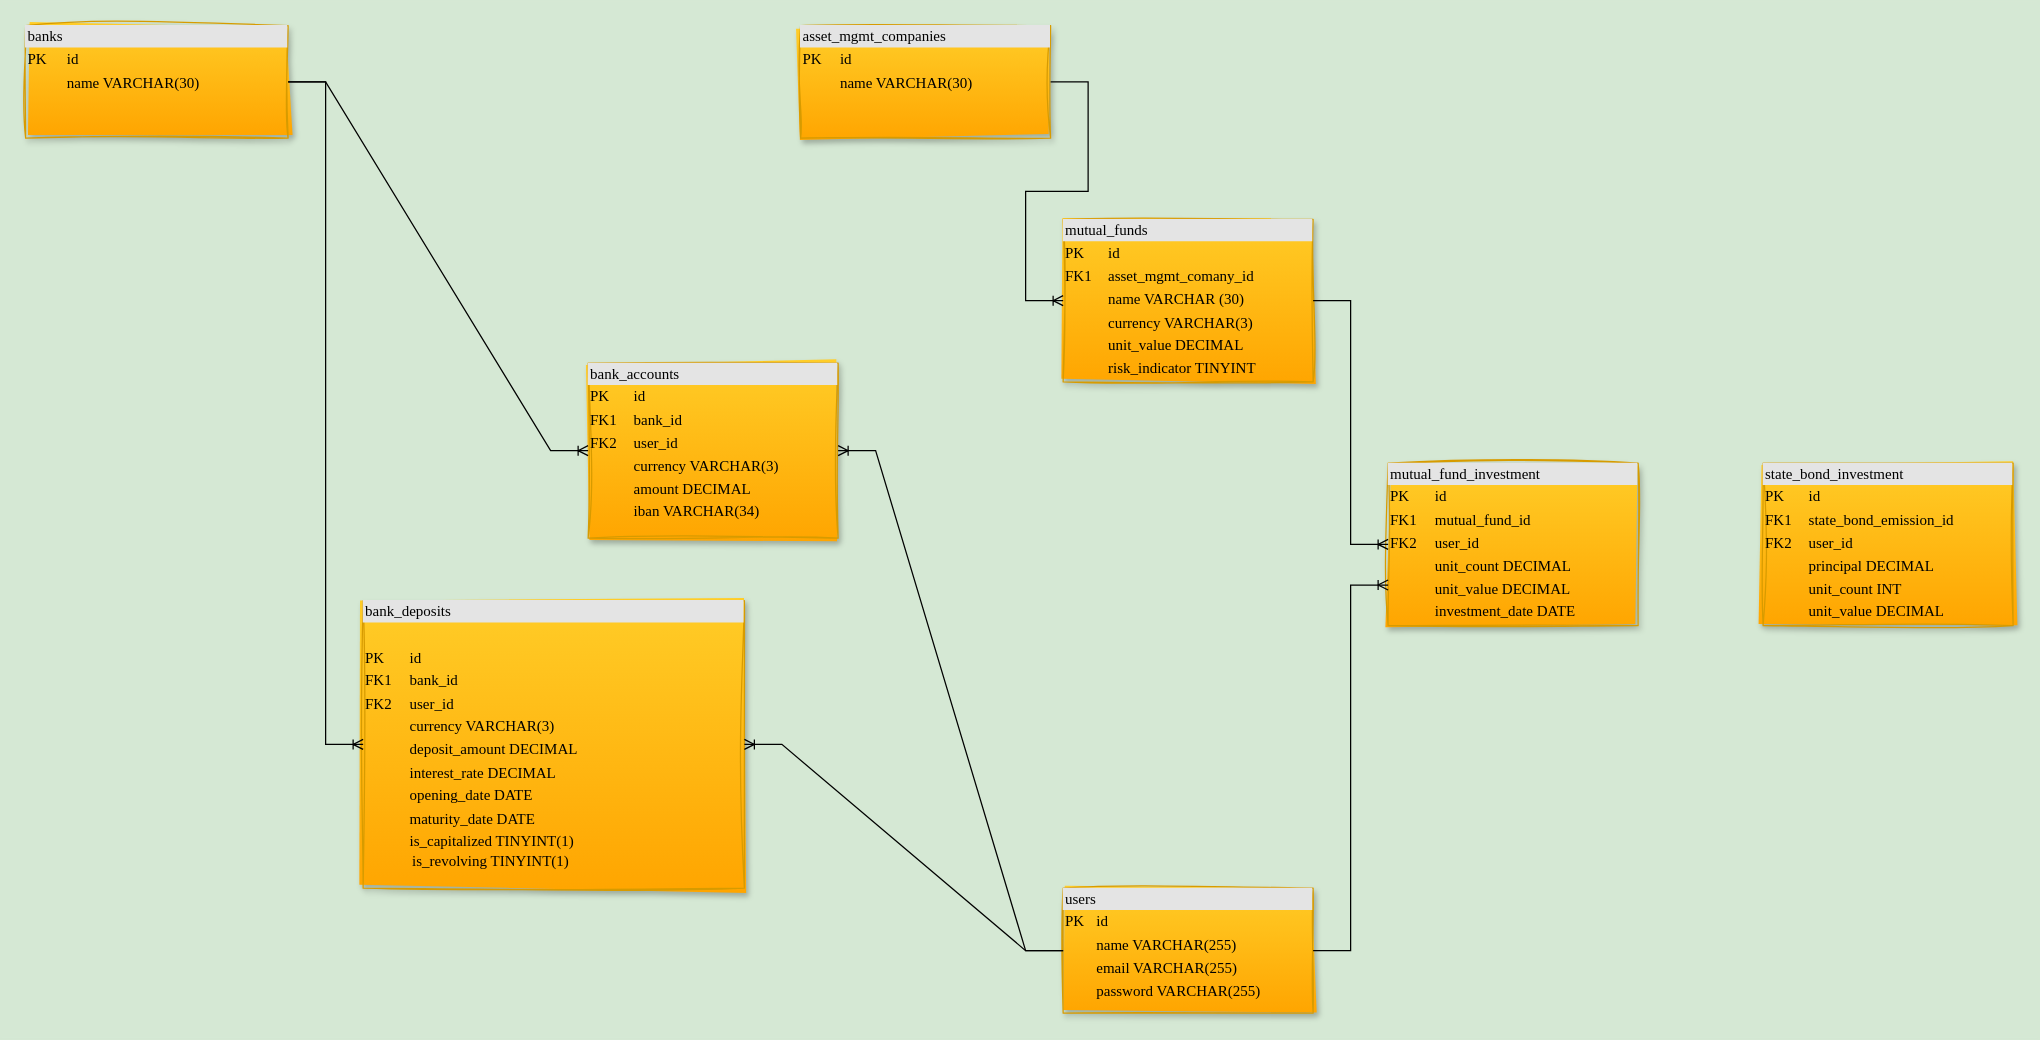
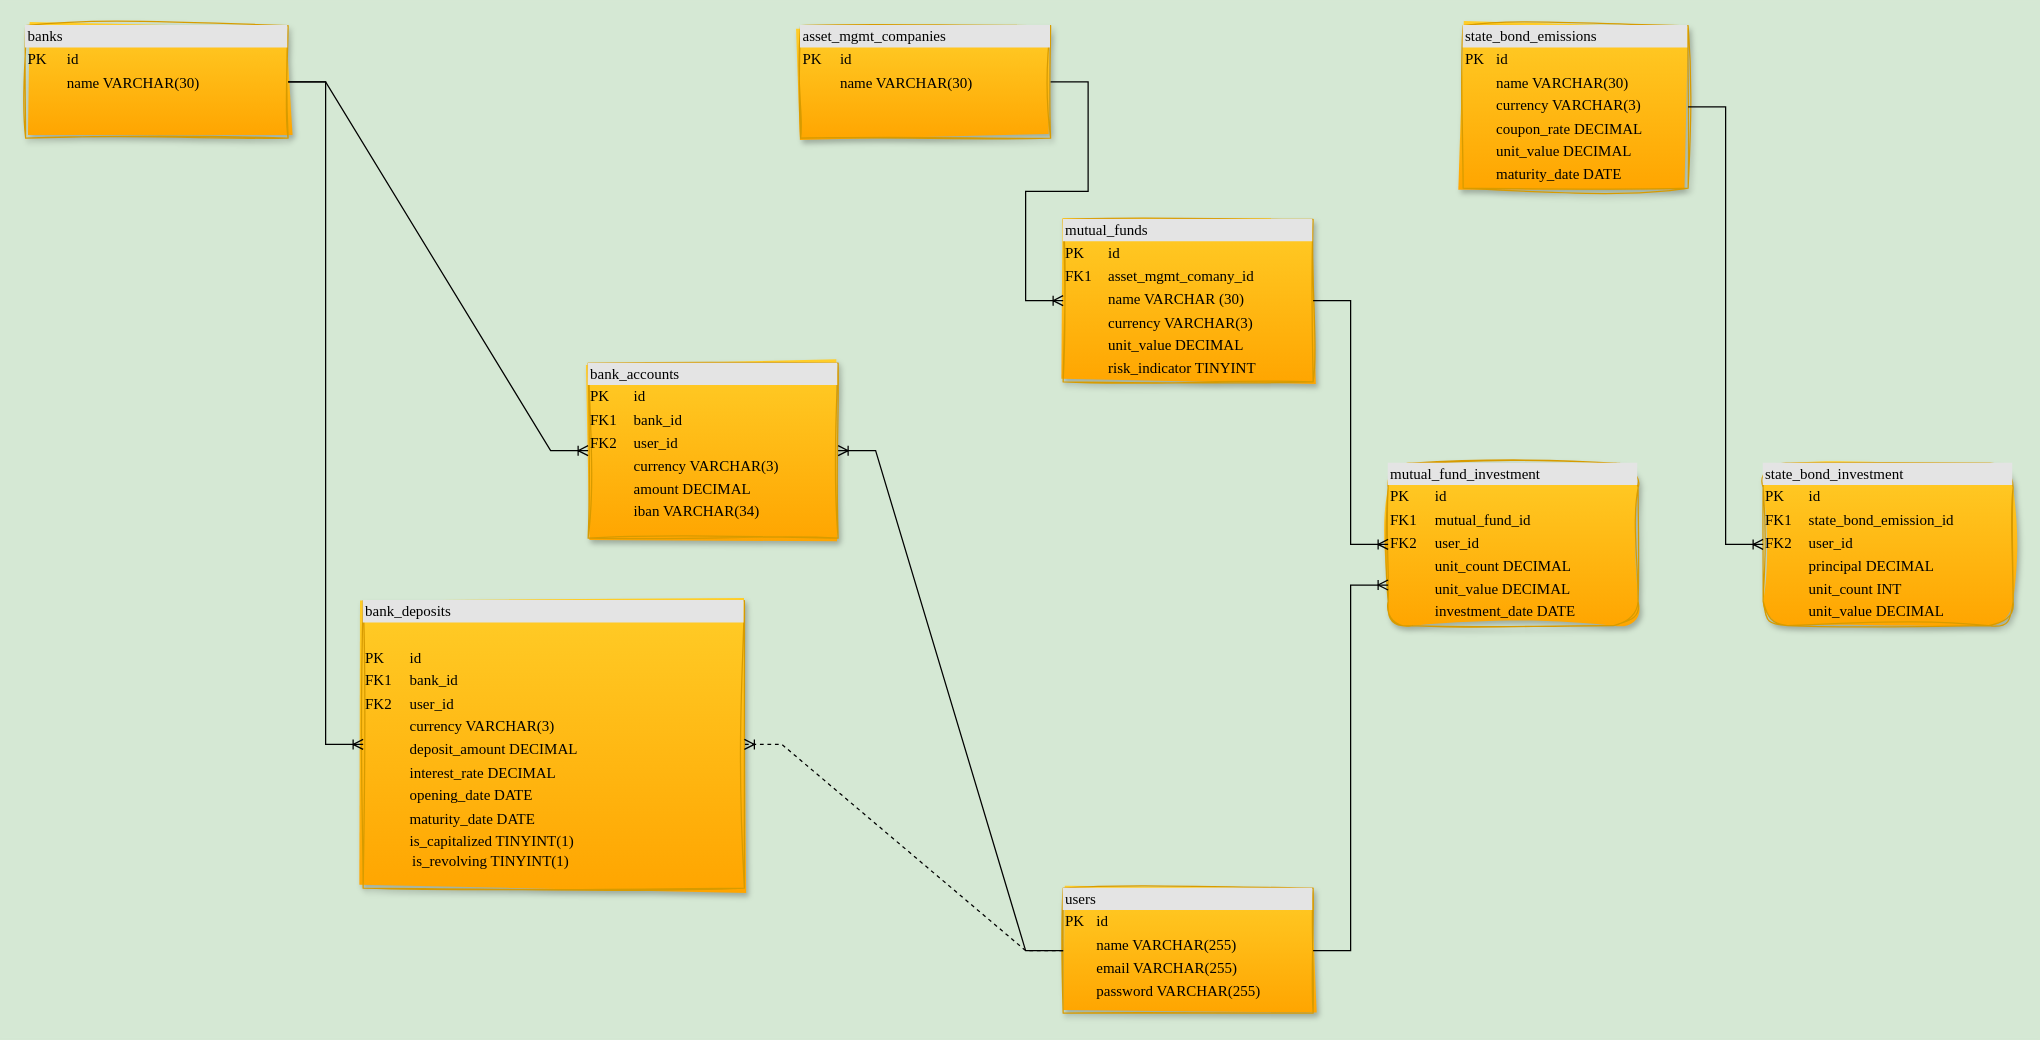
none -> (1576, 107)
none -> (1726, 326)
(1513, 544) -> (1513, 544)
(1888, 544) -> (1888, 544)
(889, 835) -> (889, 835)
